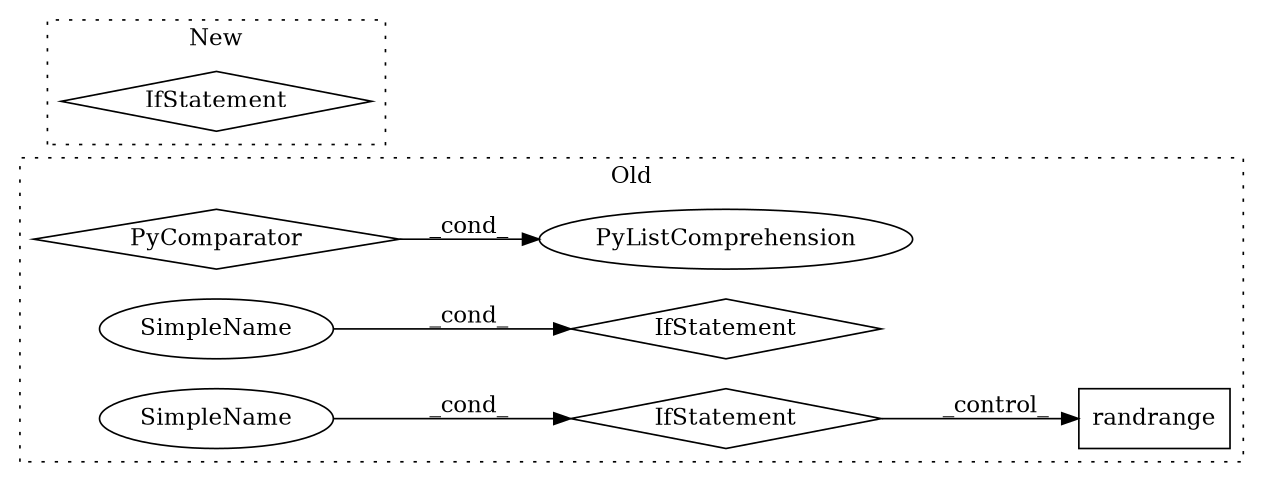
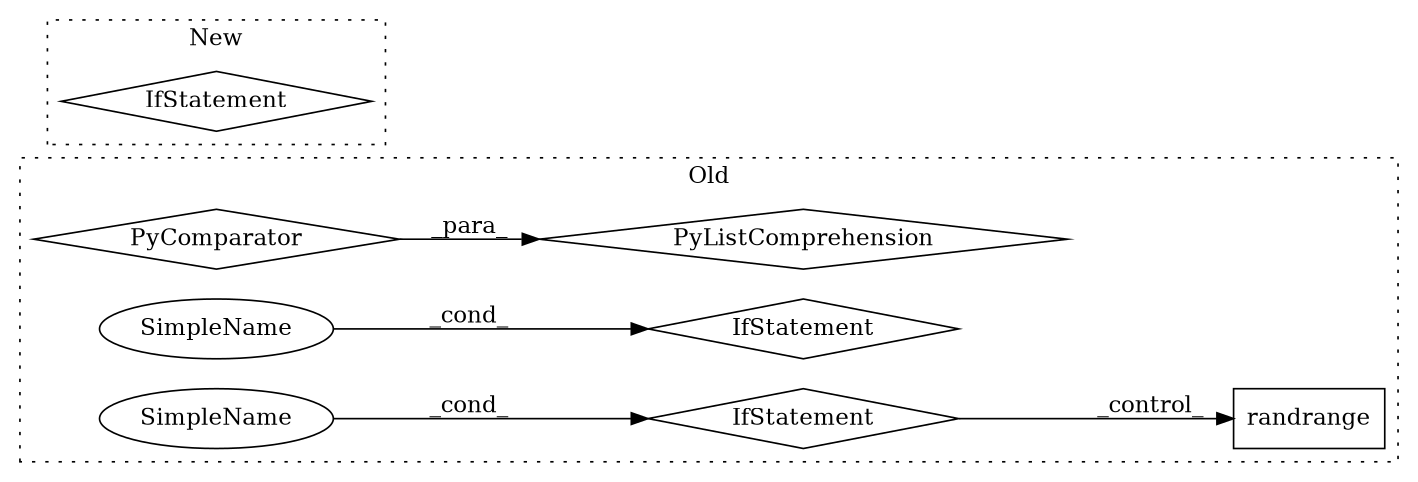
(469, 227) -> (469, 227)
(726, 239) -> (803, 239)
